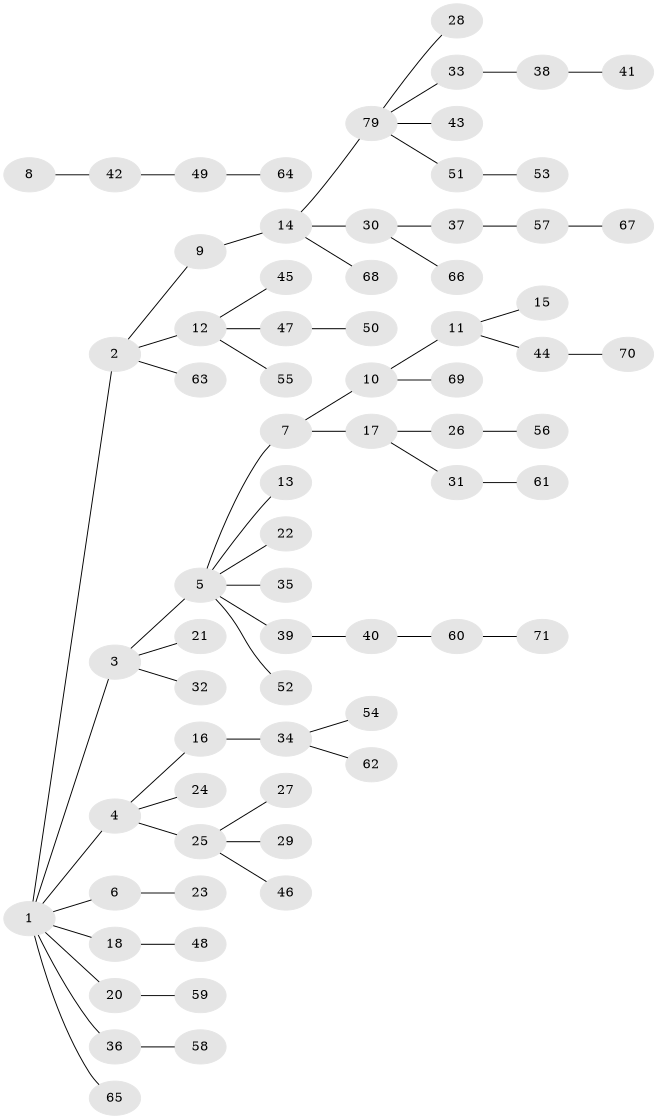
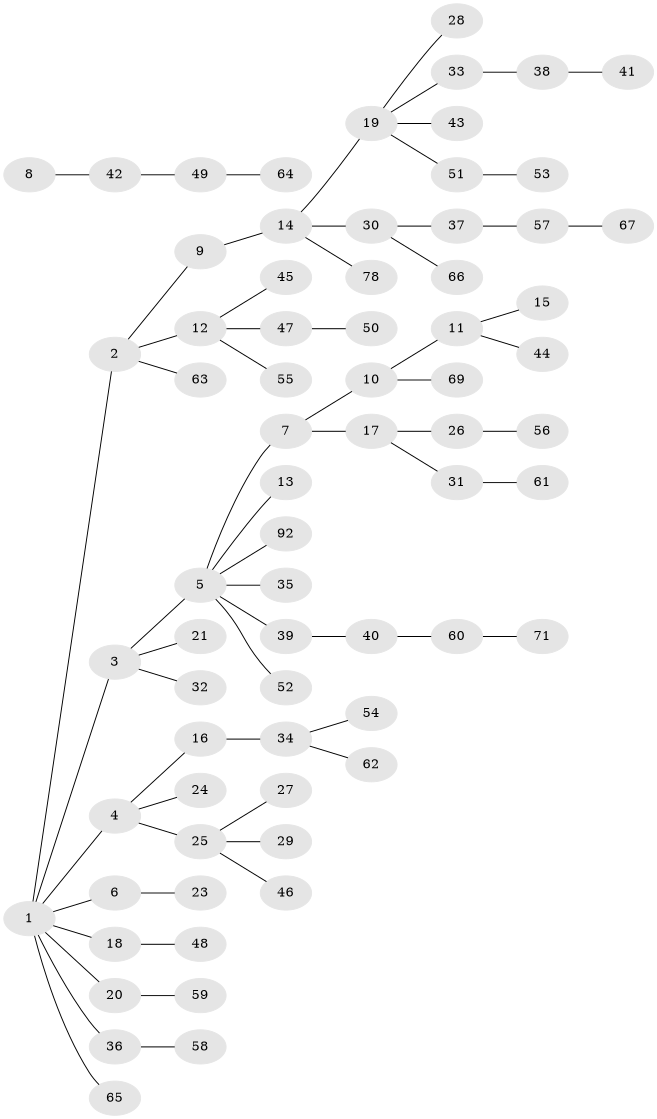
(371, 124) -> (371, 124)
(371, 277) -> (371, 277)
(628, 354) -> none
(286, 534) -> (286, 534)
